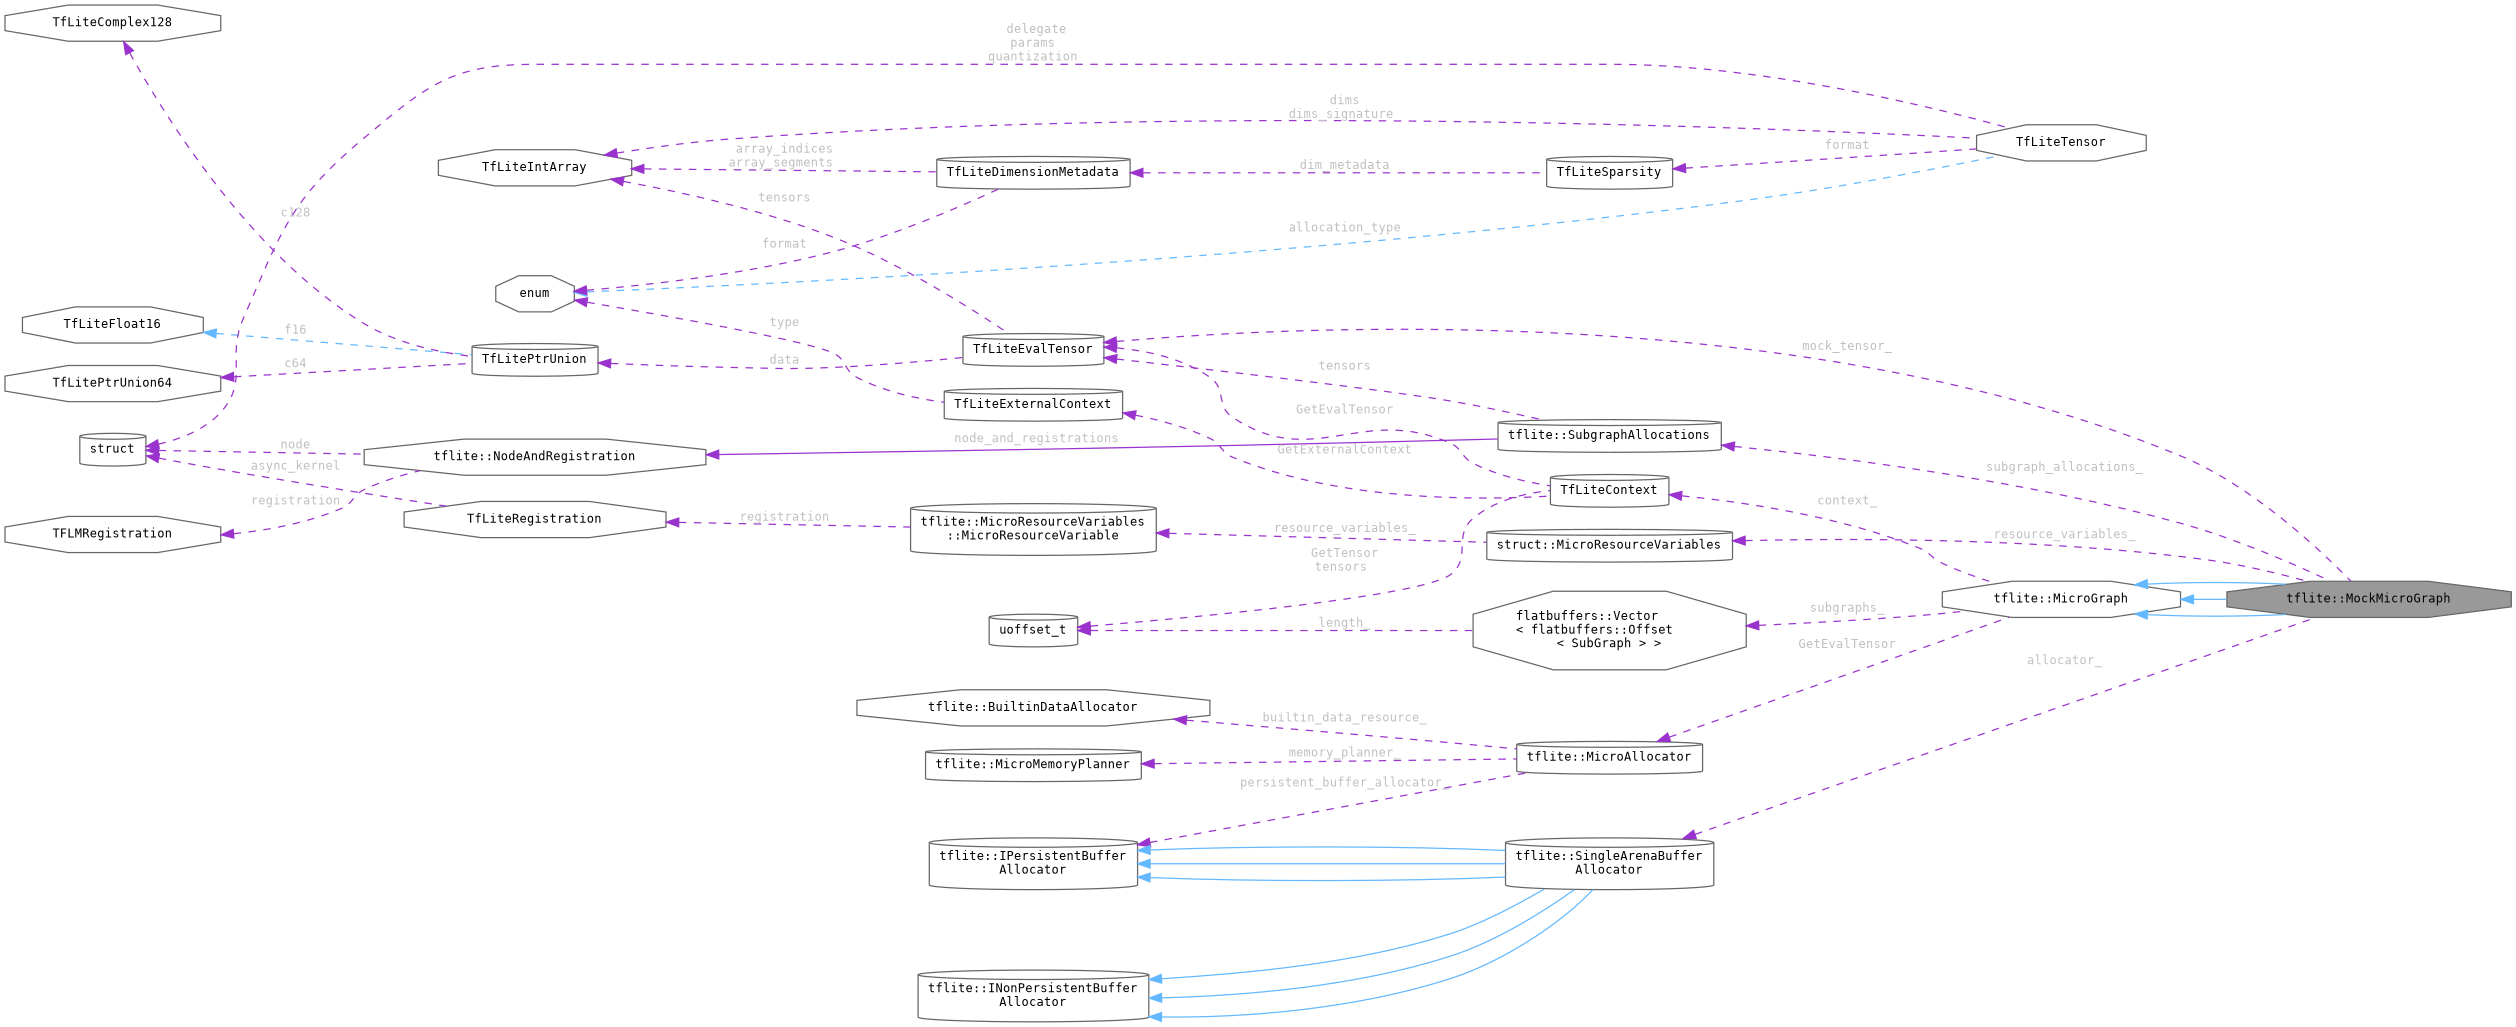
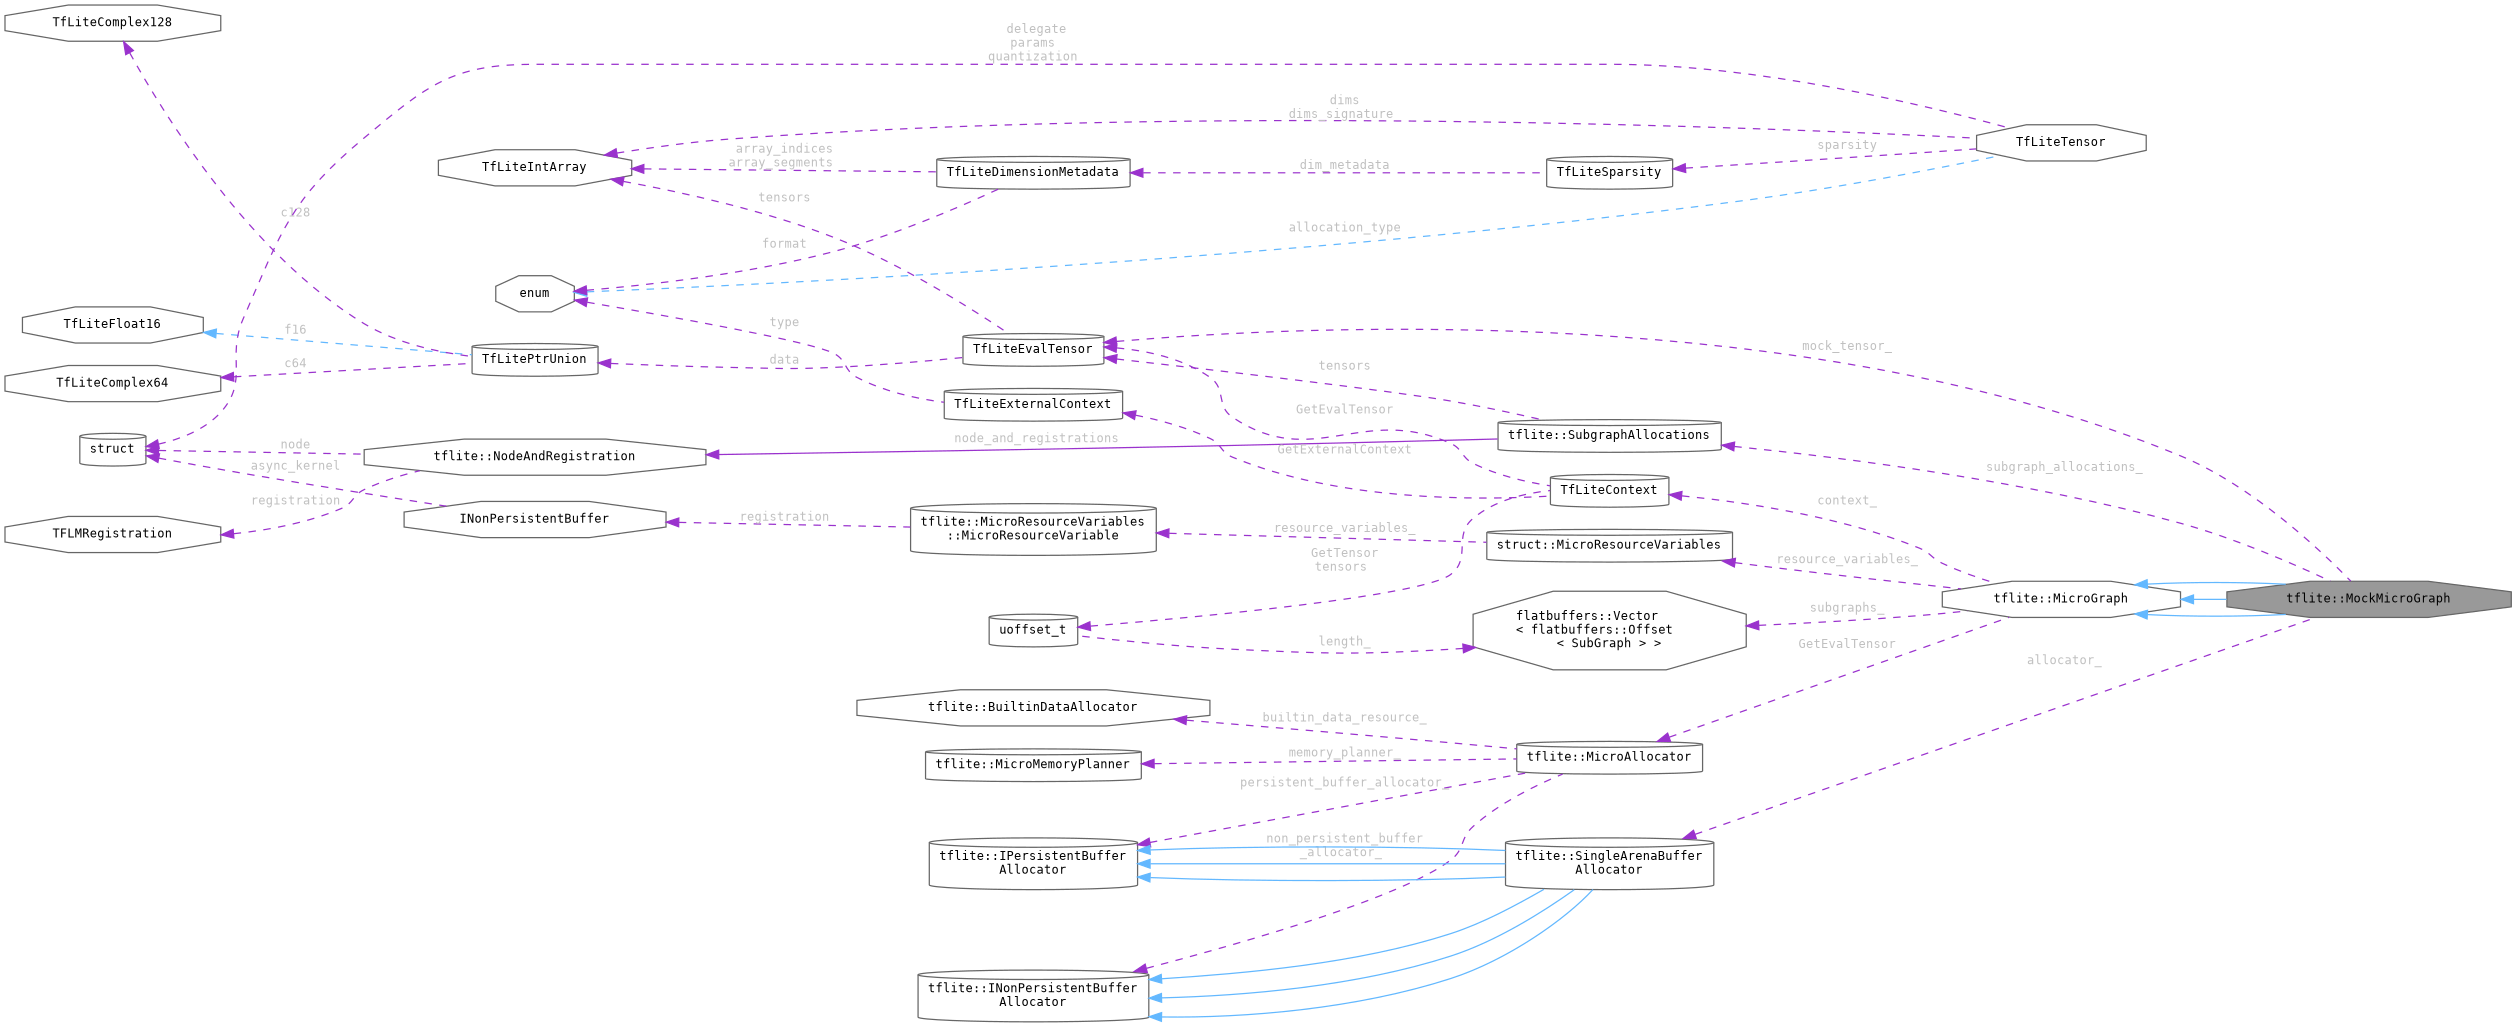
(1844, 146) -> (1844, 146)
(113, 384) -> (113, 384)
(535, 520) -> (535, 520)
(2028, 544) -> (1848, 576)
(1282, 631) -> (1270, 651)
none -> (1371, 899)
